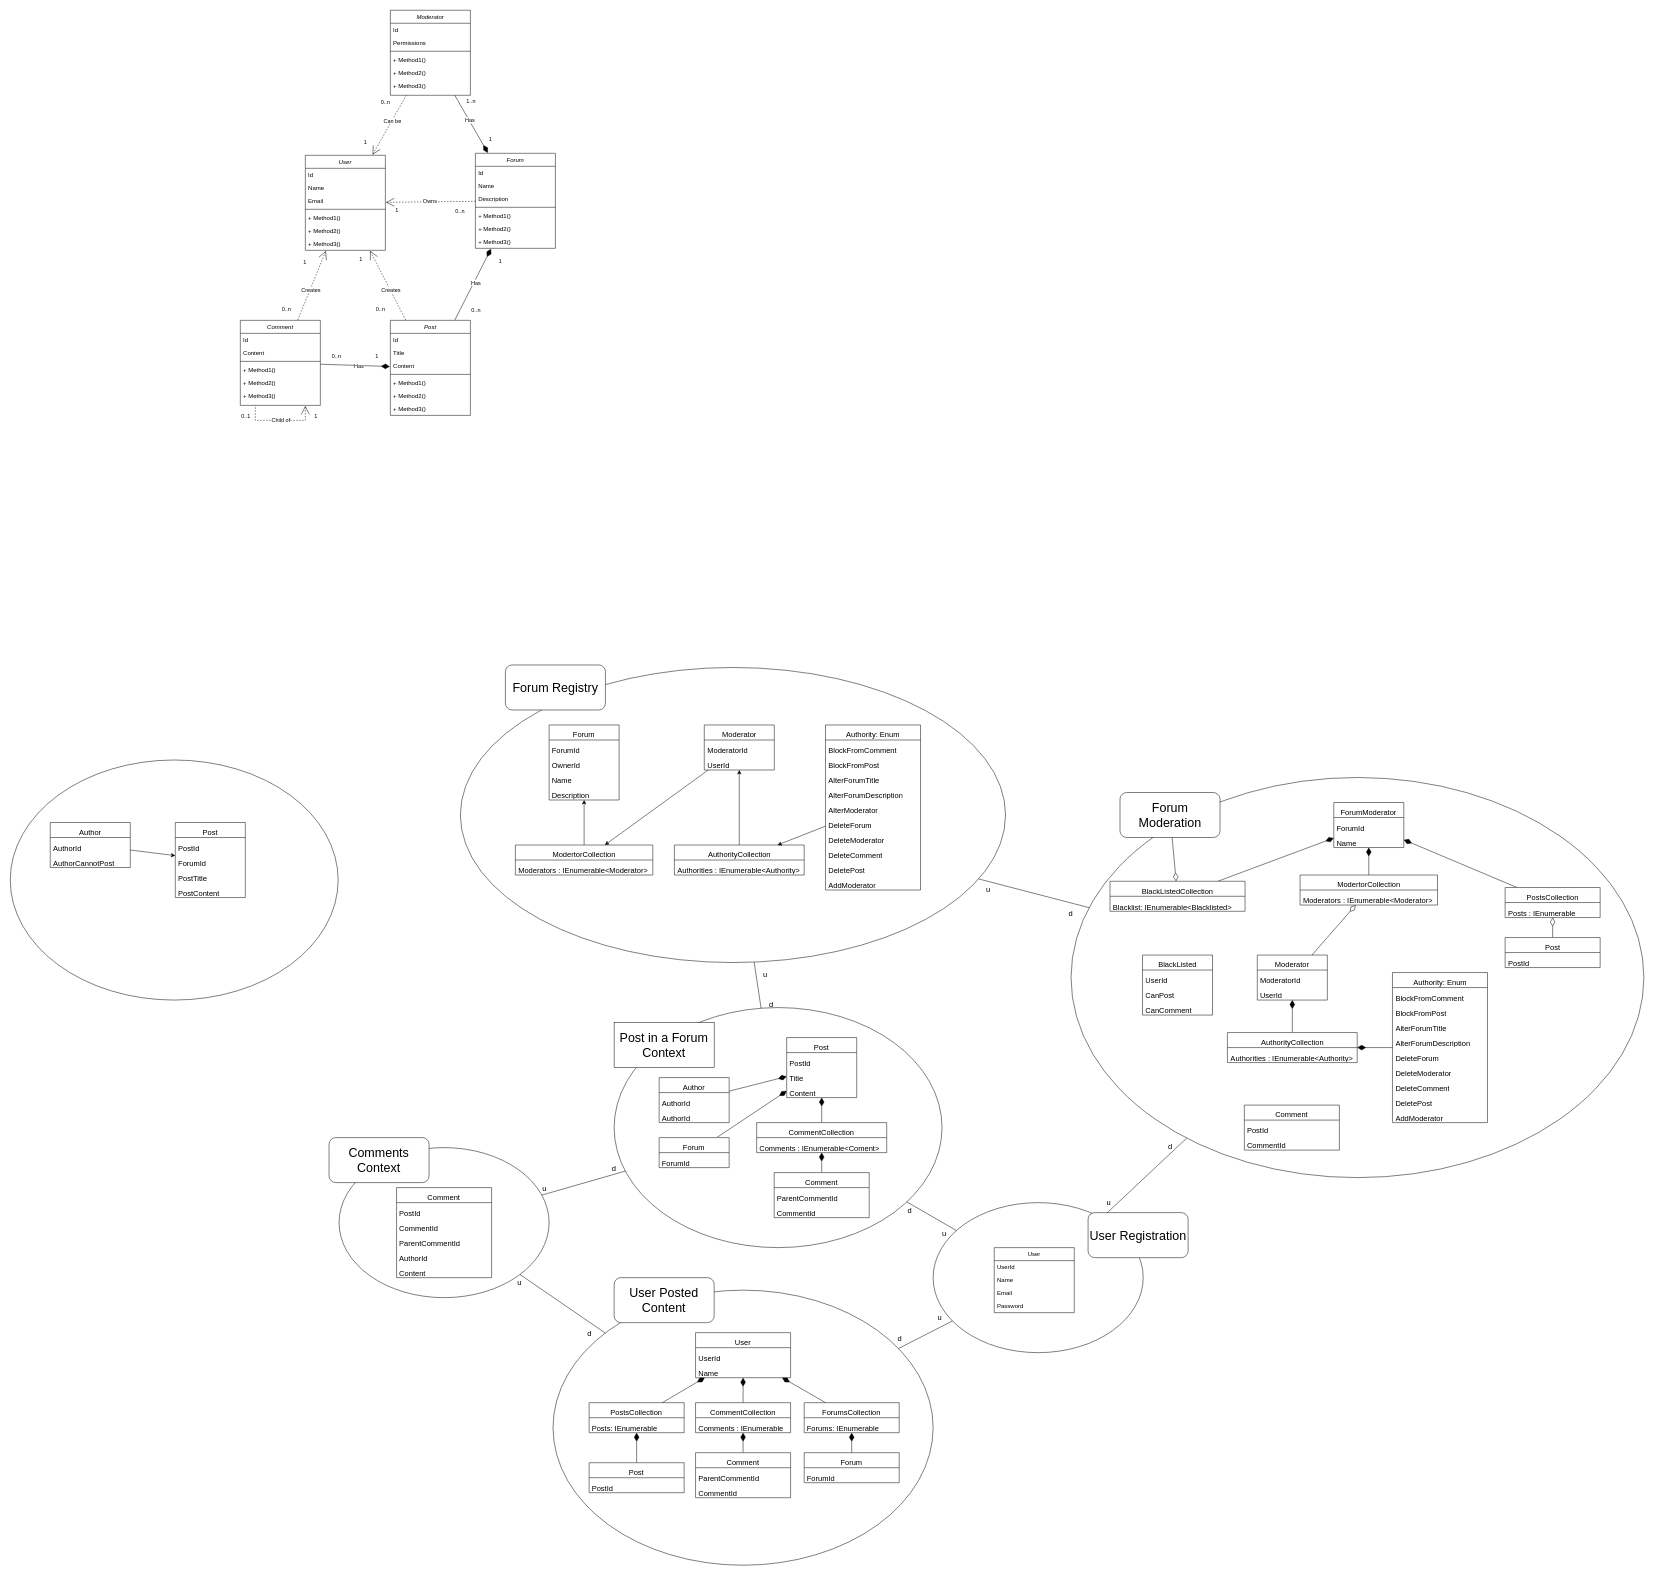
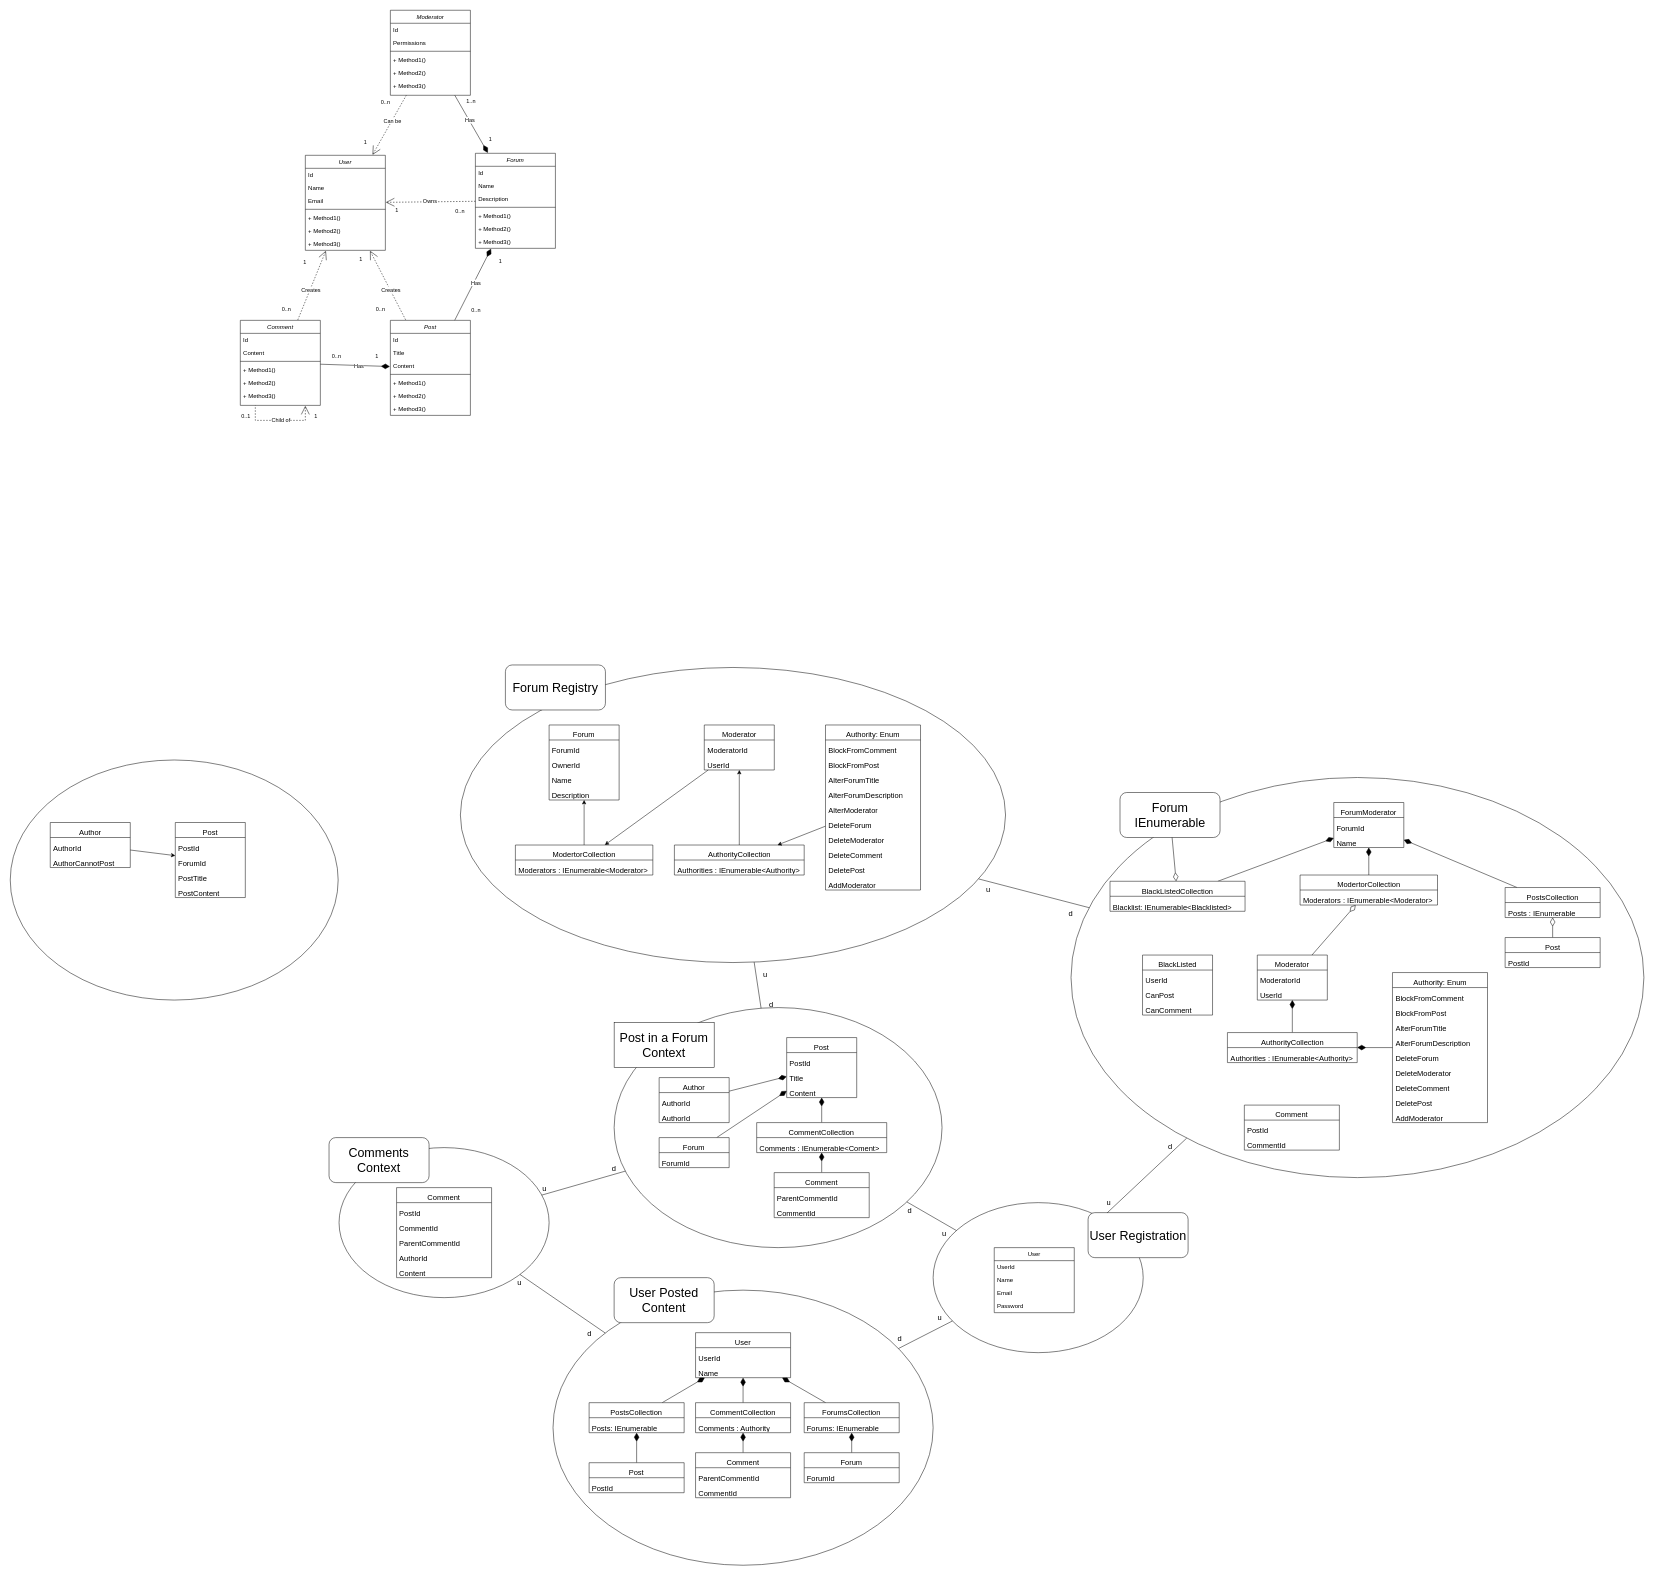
(1170, 815) -> (1170, 815)
(743, 1425) -> (743, 1425)
